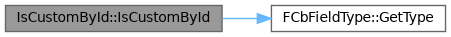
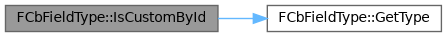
(114, 19) -> (112, 19)
